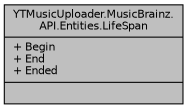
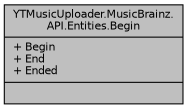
(94, 26) -> (94, 26)
